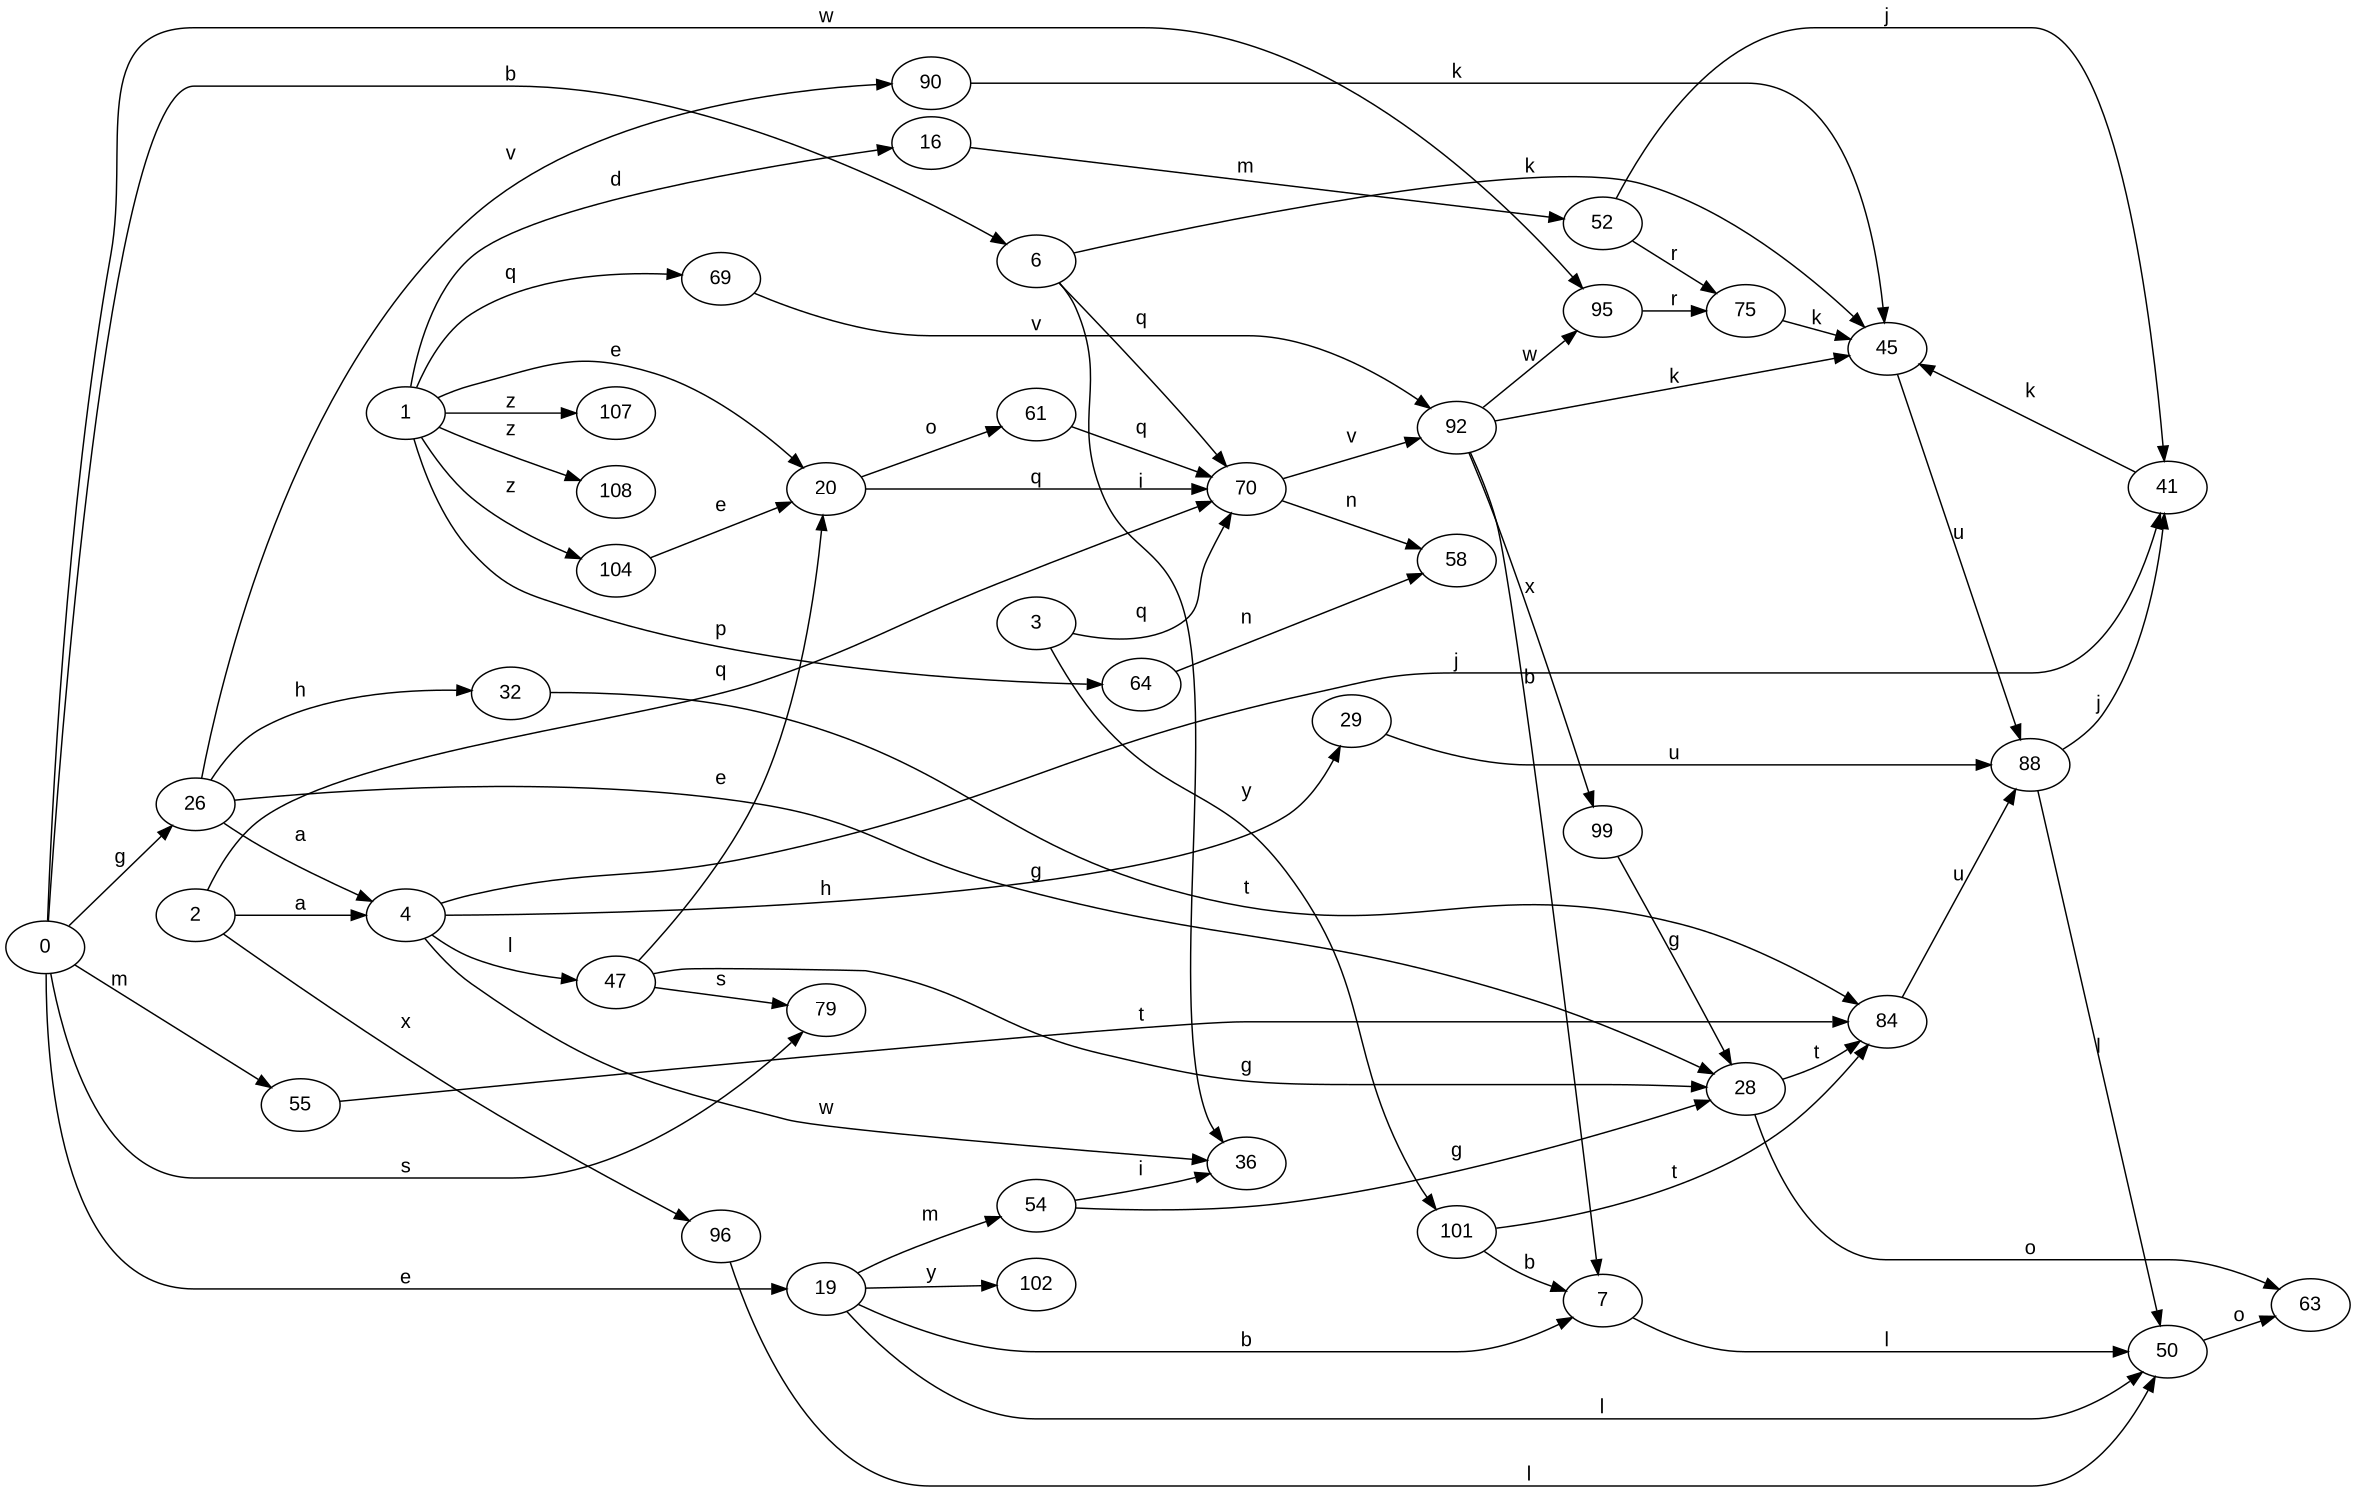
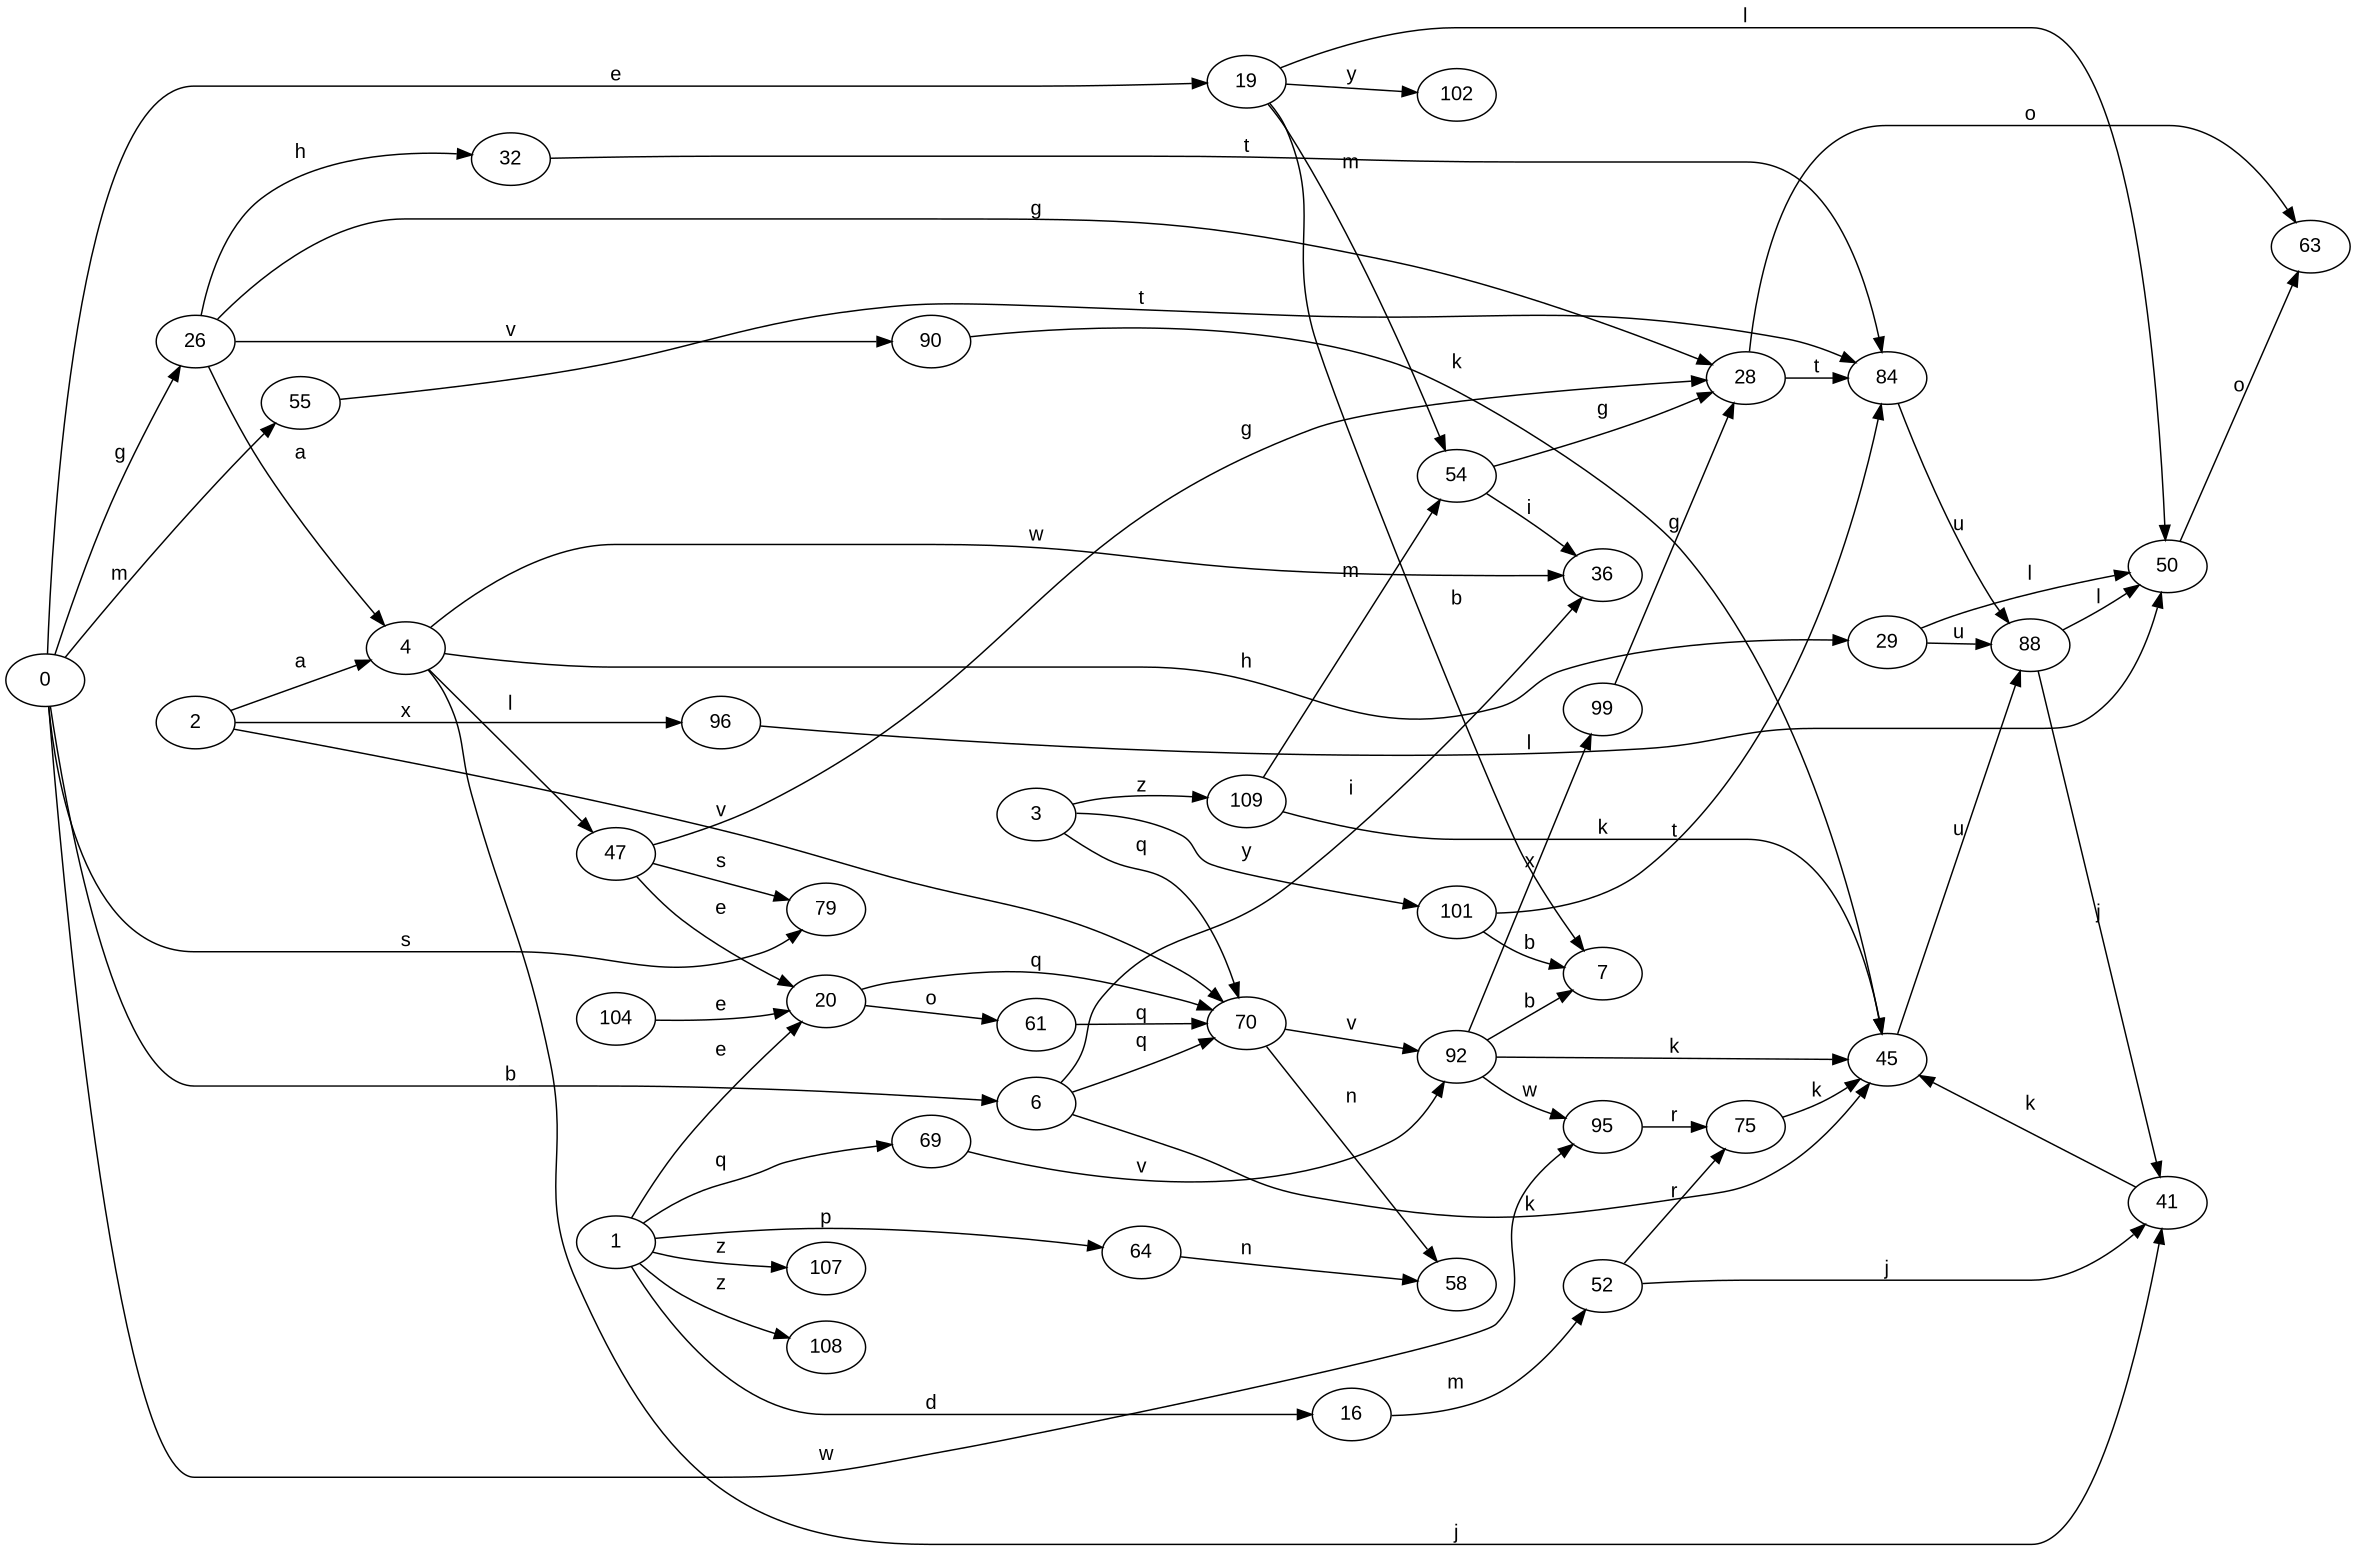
(484, 508) -> none
(721, 671) -> (721, 811)
none -> (1247, 801)
(1870, 1352) -> (2017, 597)
